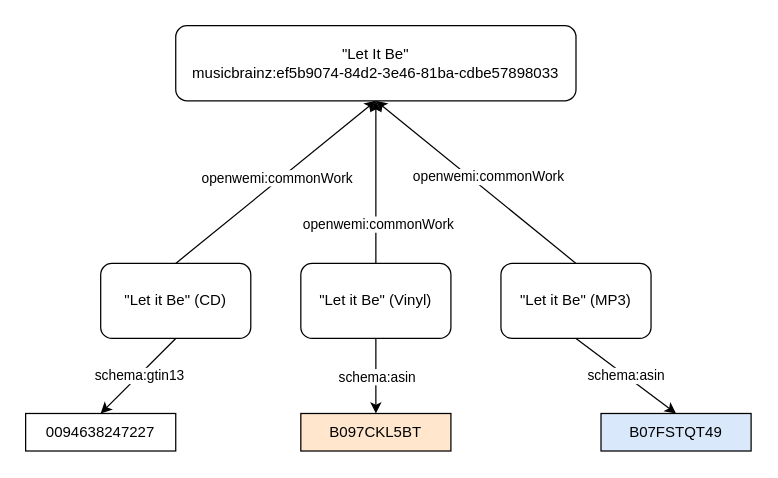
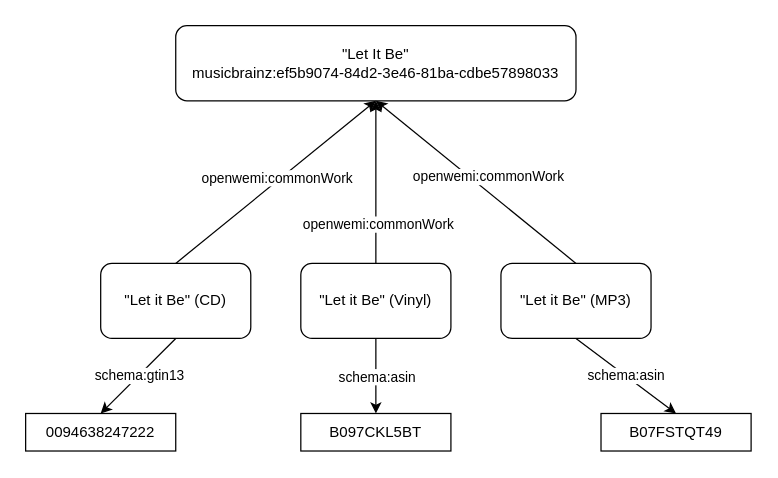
(101, 432) -> (101, 432)
(376, 432) -> (376, 432)
(676, 432) -> (676, 432)
